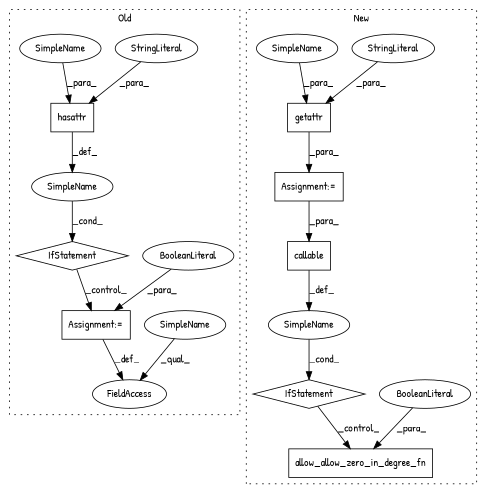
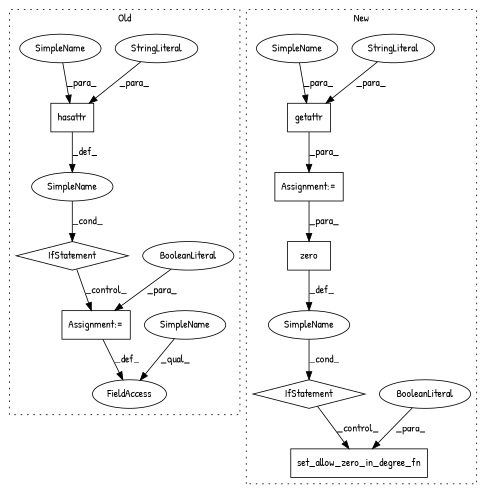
(309, 256) -> (309, 256)
(361, 463) -> (359, 463)
